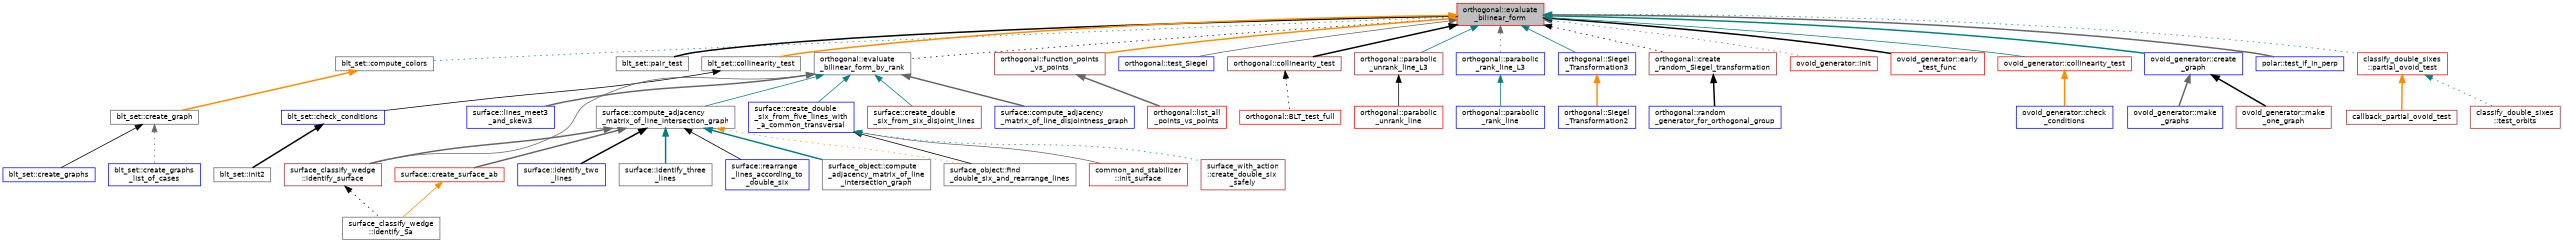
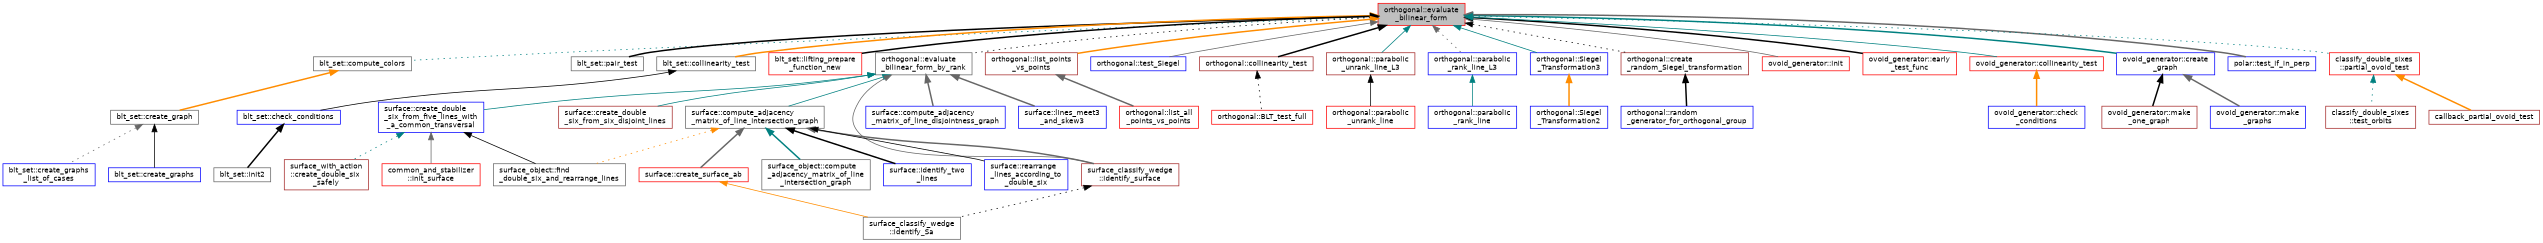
(1679, 37) -> (1626, 35)
none -> (815, 64)
(1050, 64) -> (1031, 64)
(666, 175) -> none
